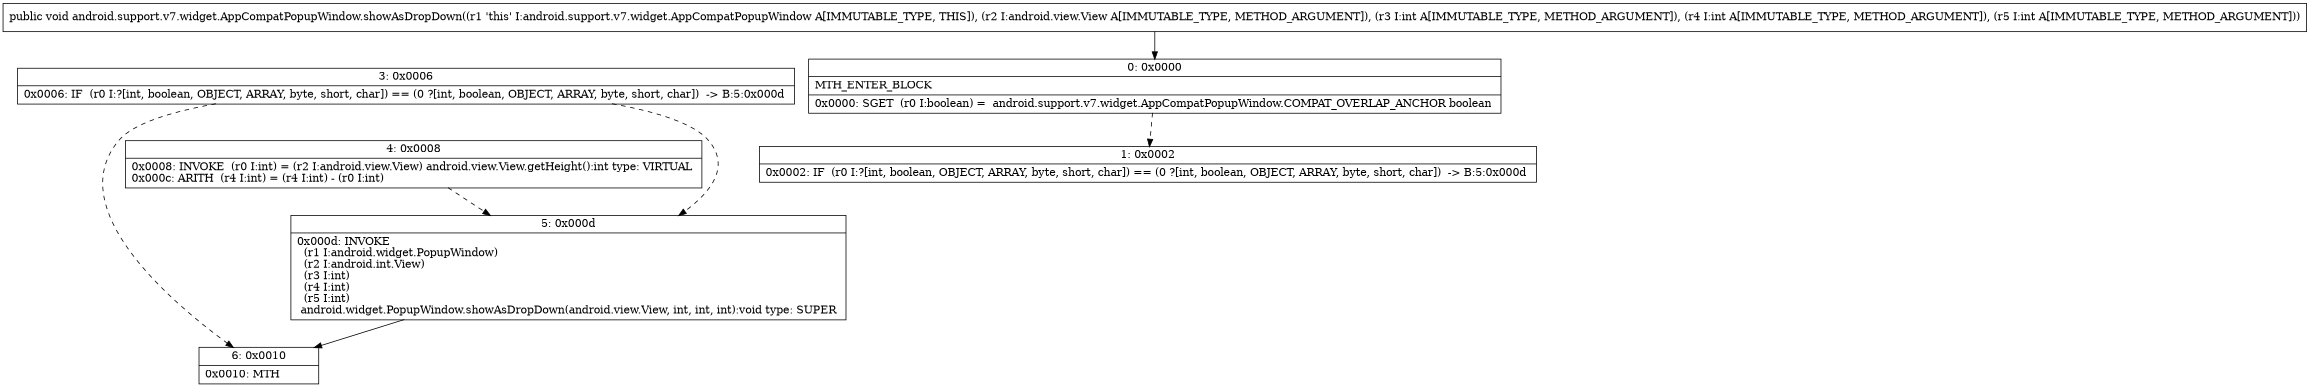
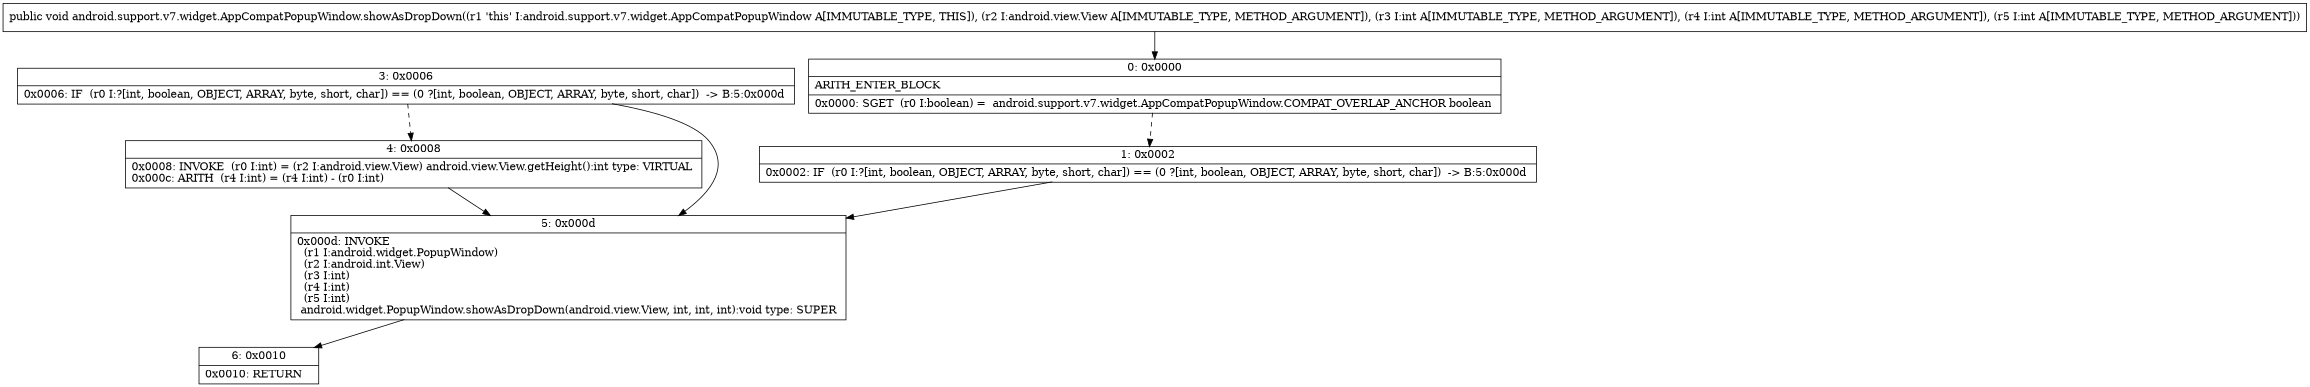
(873, 85) -> (878, 85)
(701, 134) -> (701, 134)
(466, 199) -> (466, 199)
none -> (953, 199)
(109, 211) -> (409, 118)
(248, 374) -> (259, 374)
